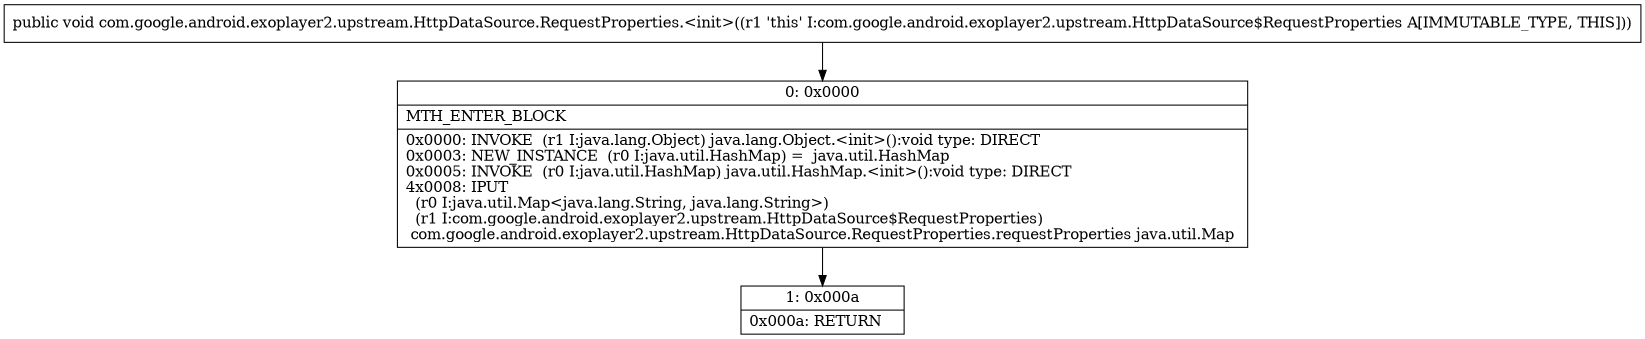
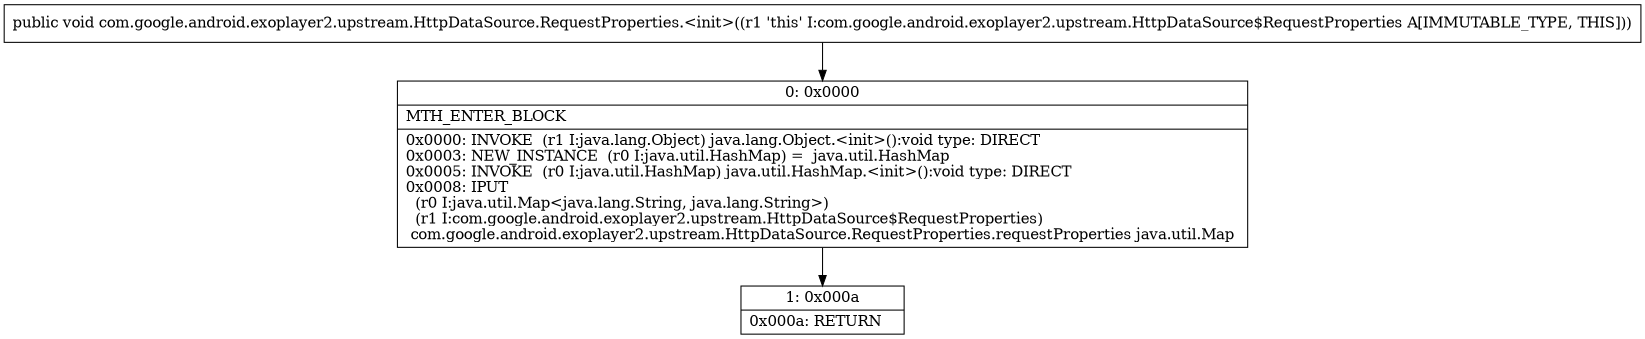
(462, 188) -> (462, 188)
